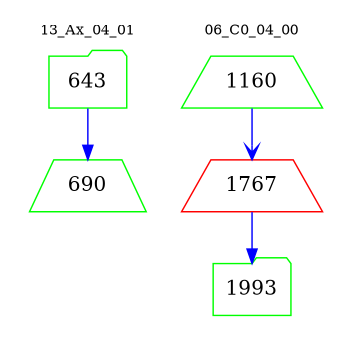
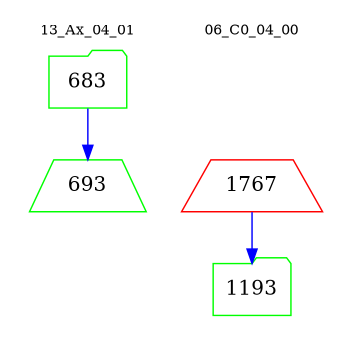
(88, 82) -> (88, 82)
(252, 82) -> none
(88, 186) -> (88, 186)
(252, 289) -> (252, 289)
